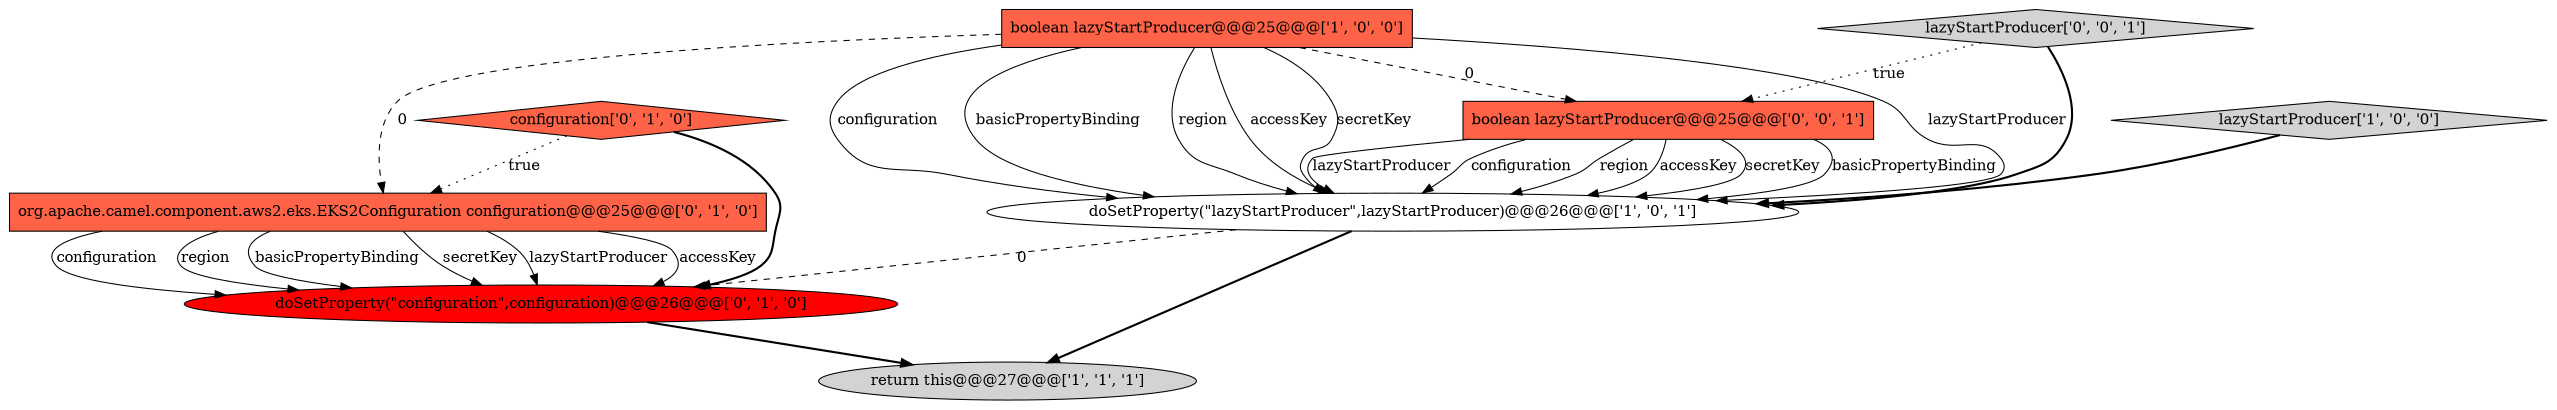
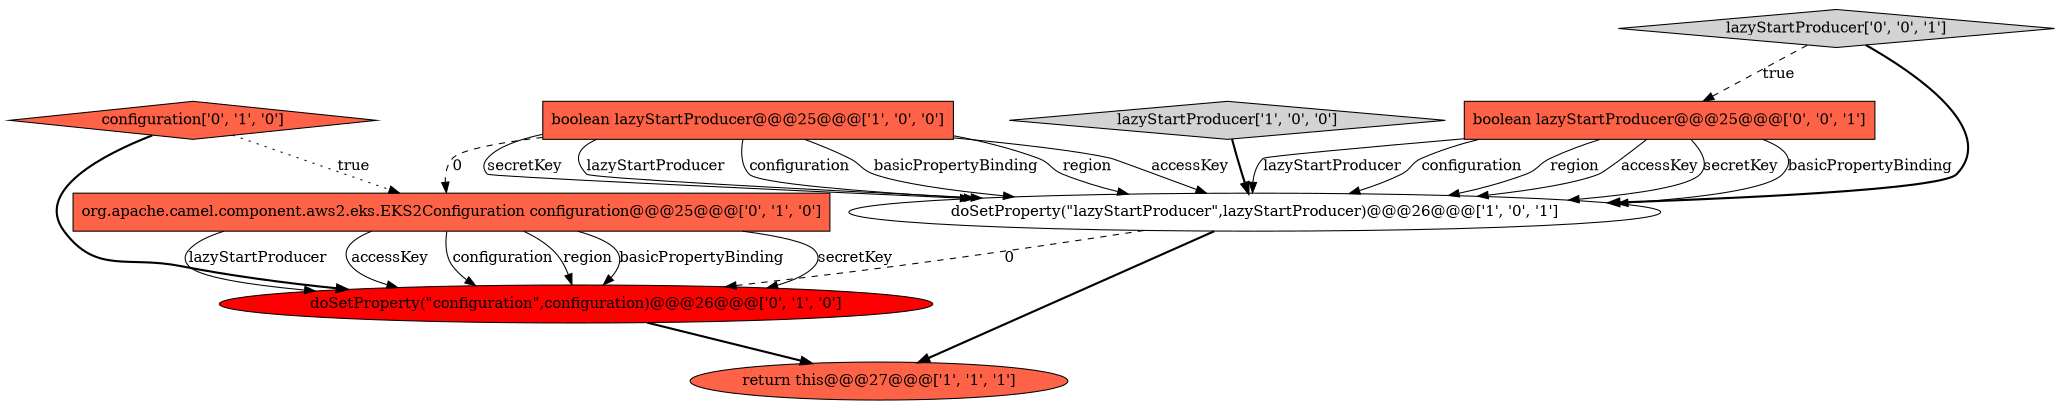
(1867, 71) -> (1760, 71)
(1432, 73) -> none
(1008, 381) -> (879, 381)
